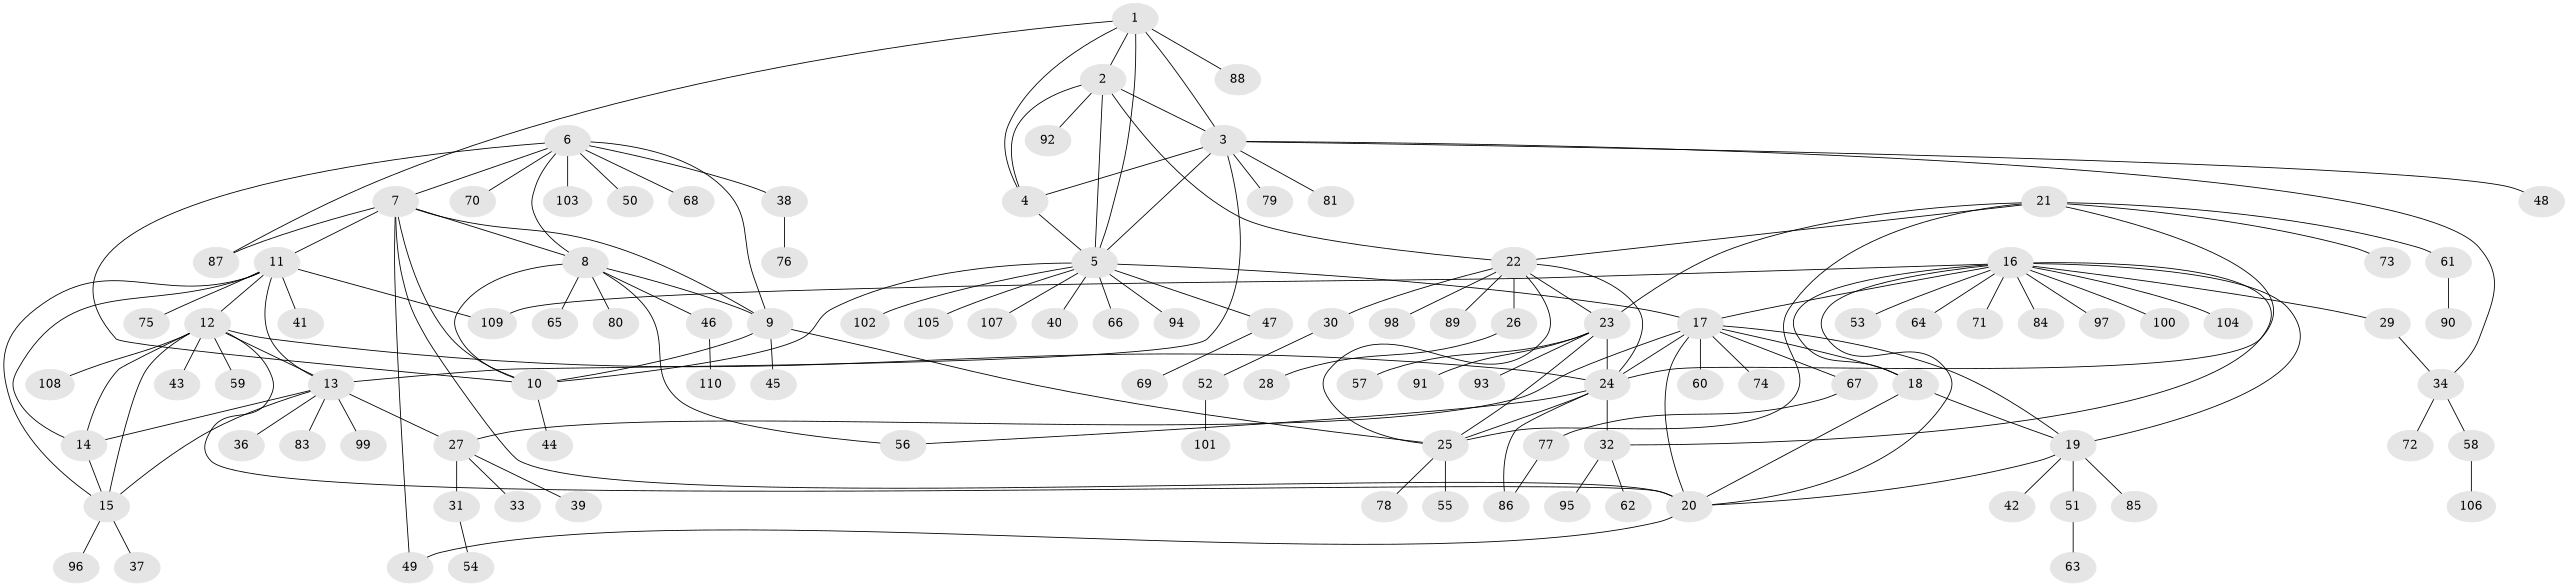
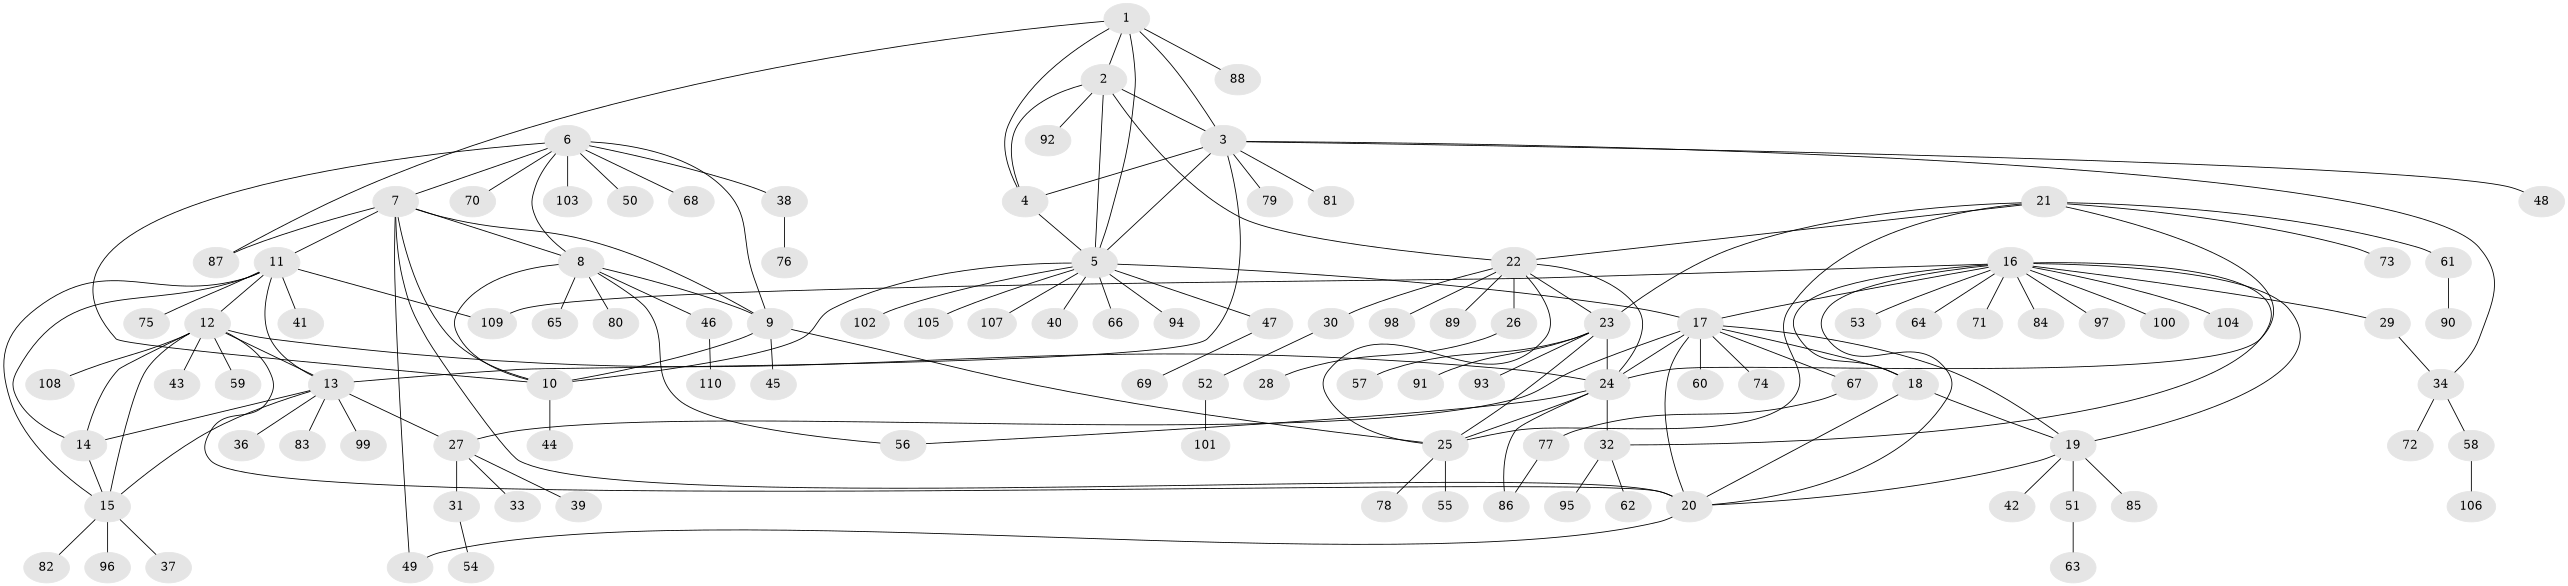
none -> (47, 568)
